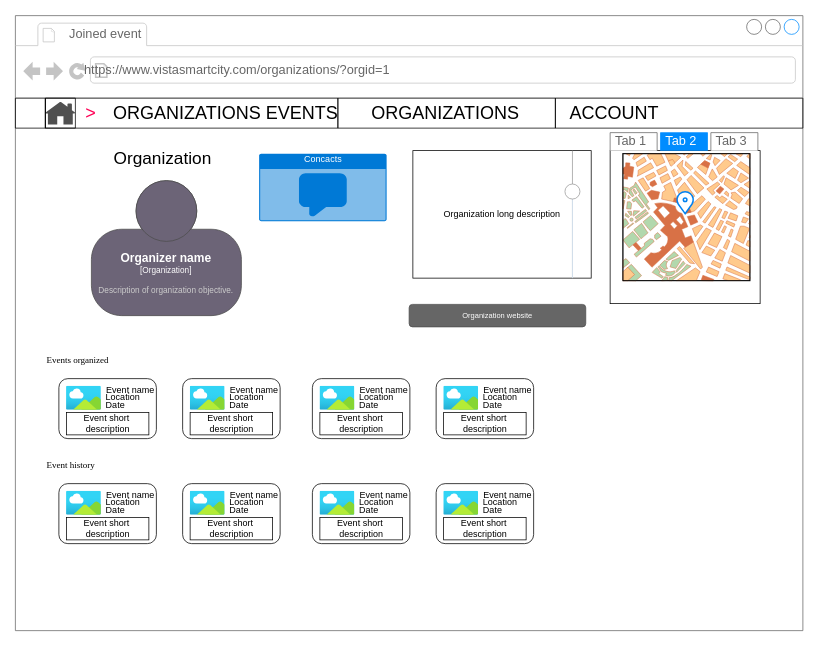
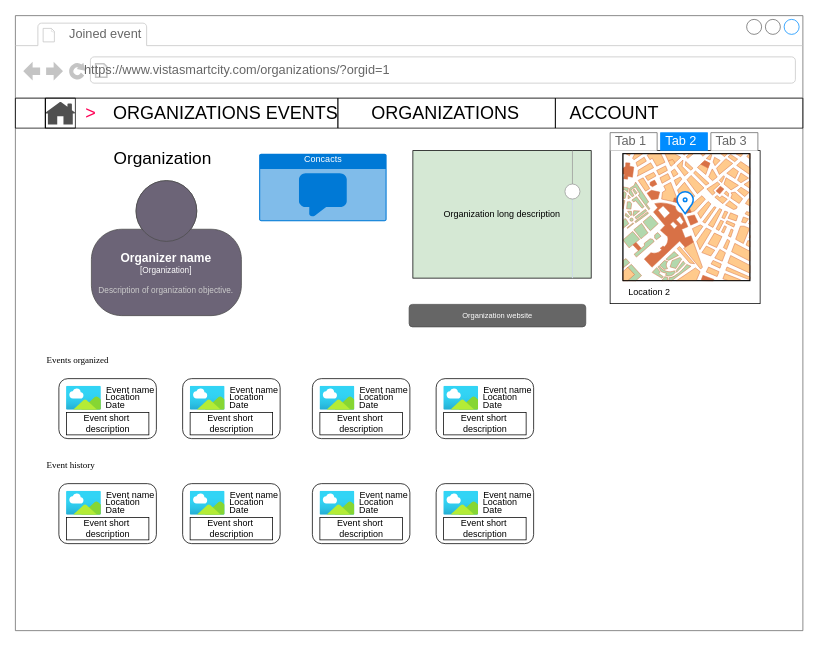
(502, 214) -> (502, 214)
none -> (649, 292)
